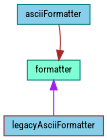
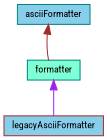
(60, 37) -> (47, 47)
